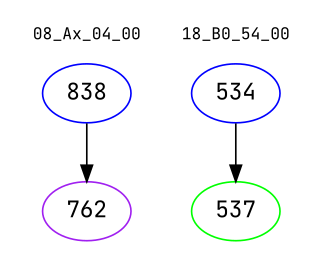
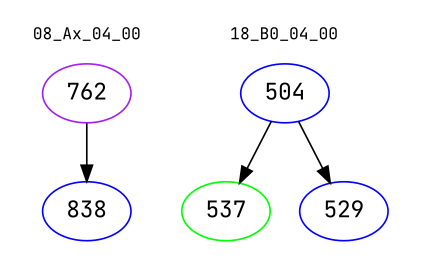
(237, 35) -> (285, 35)
(236, 93) -> (285, 93)
(87, 144) -> (87, 144)
none -> (344, 211)
